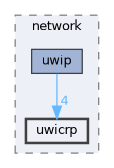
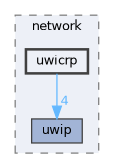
(57, 90) -> (57, 90)
